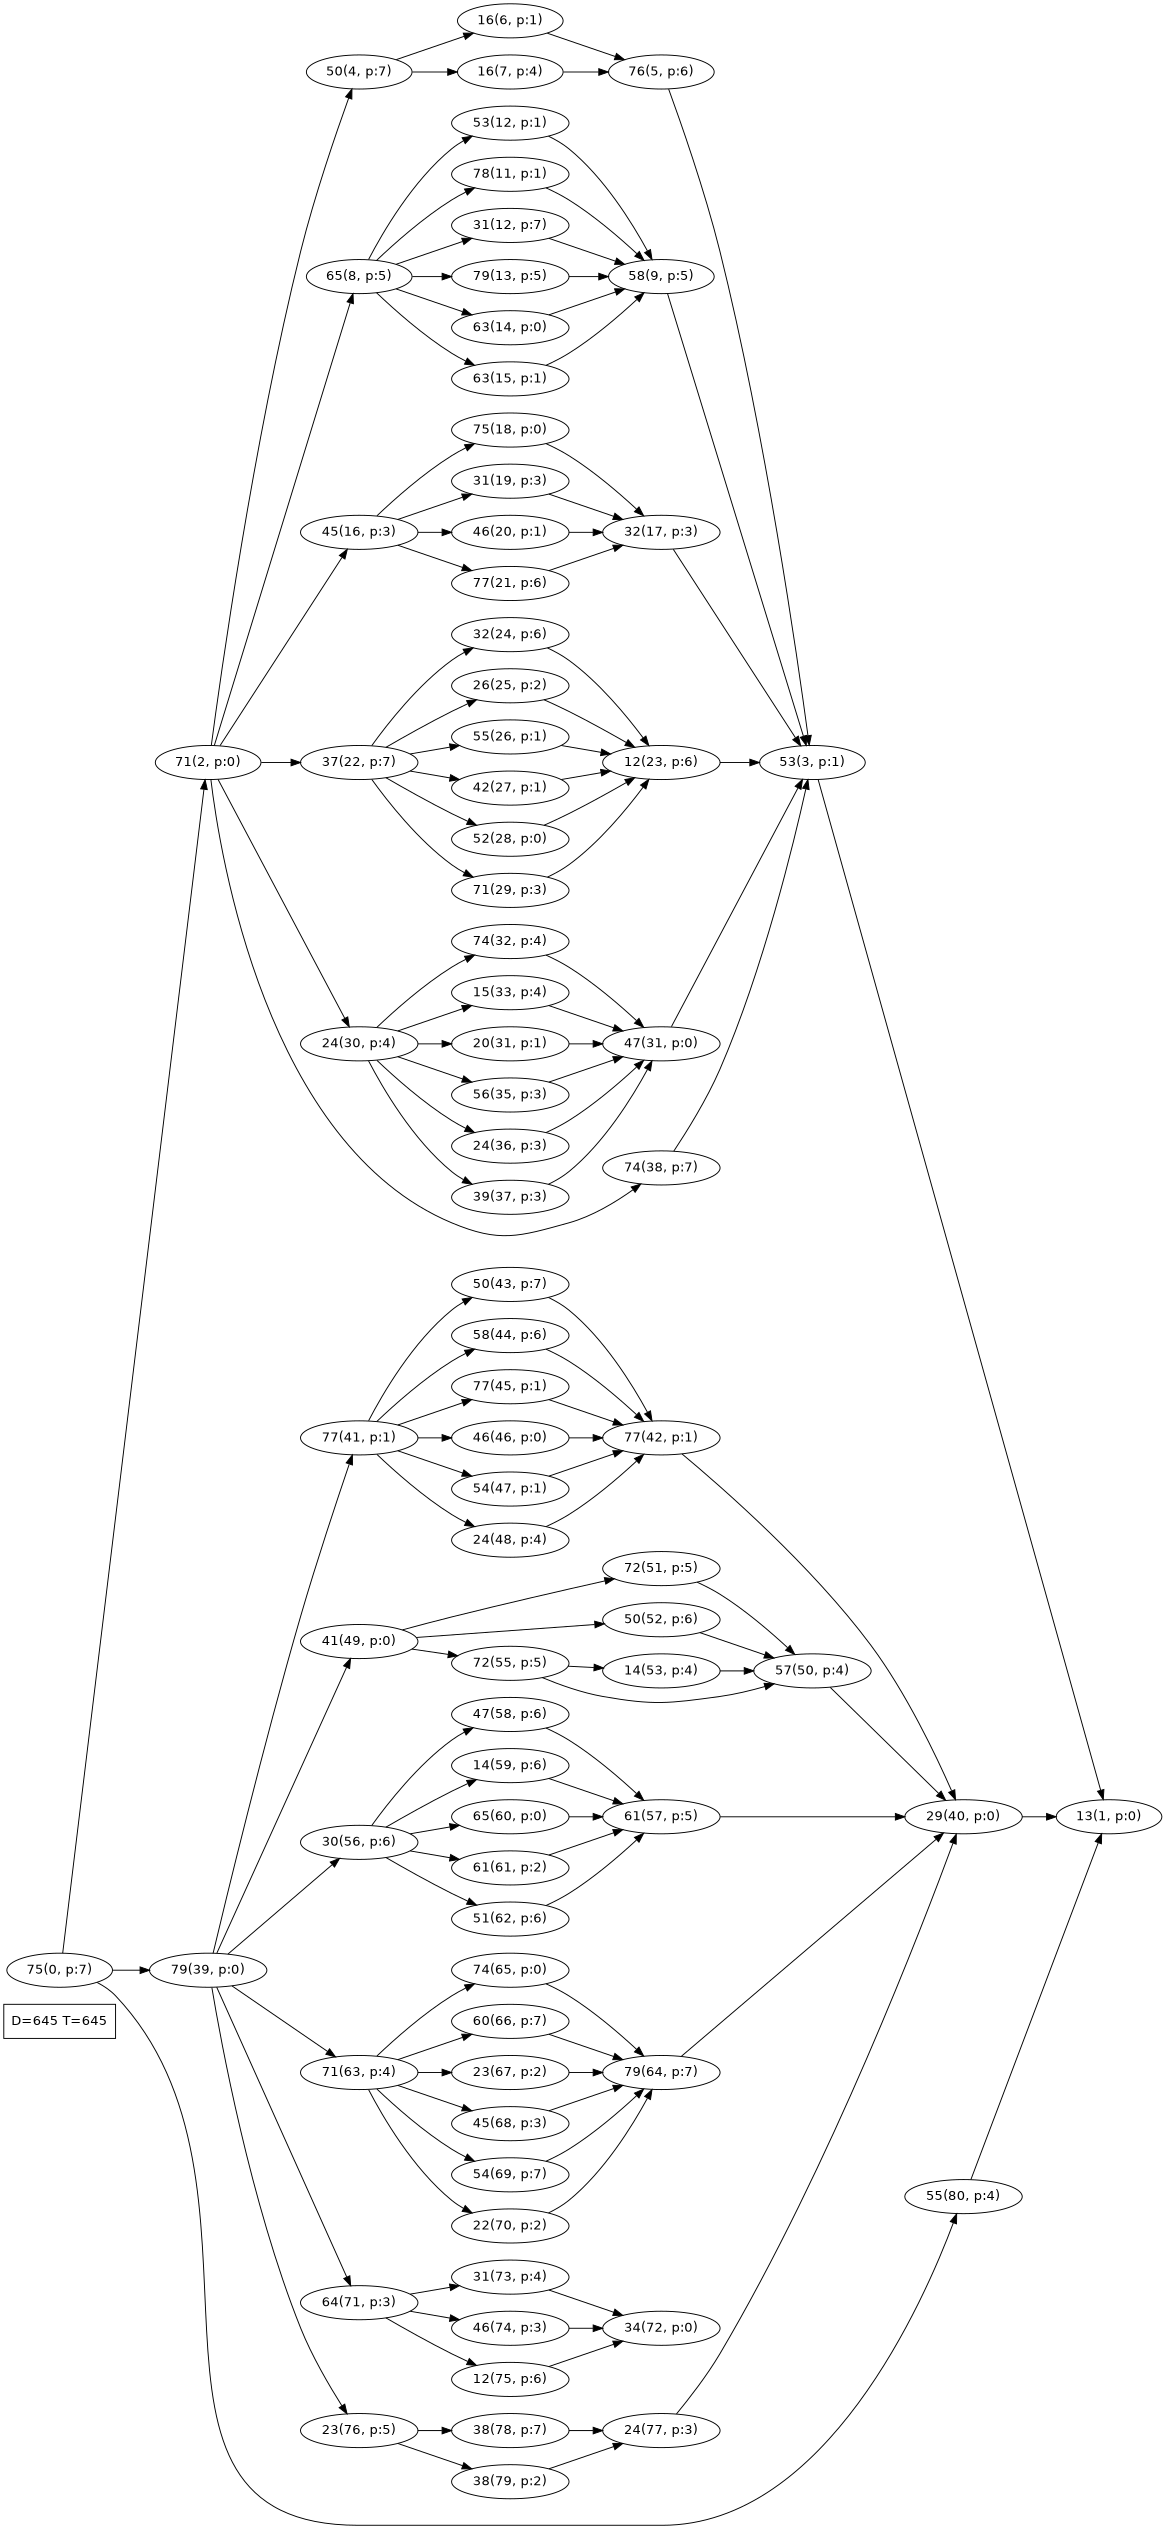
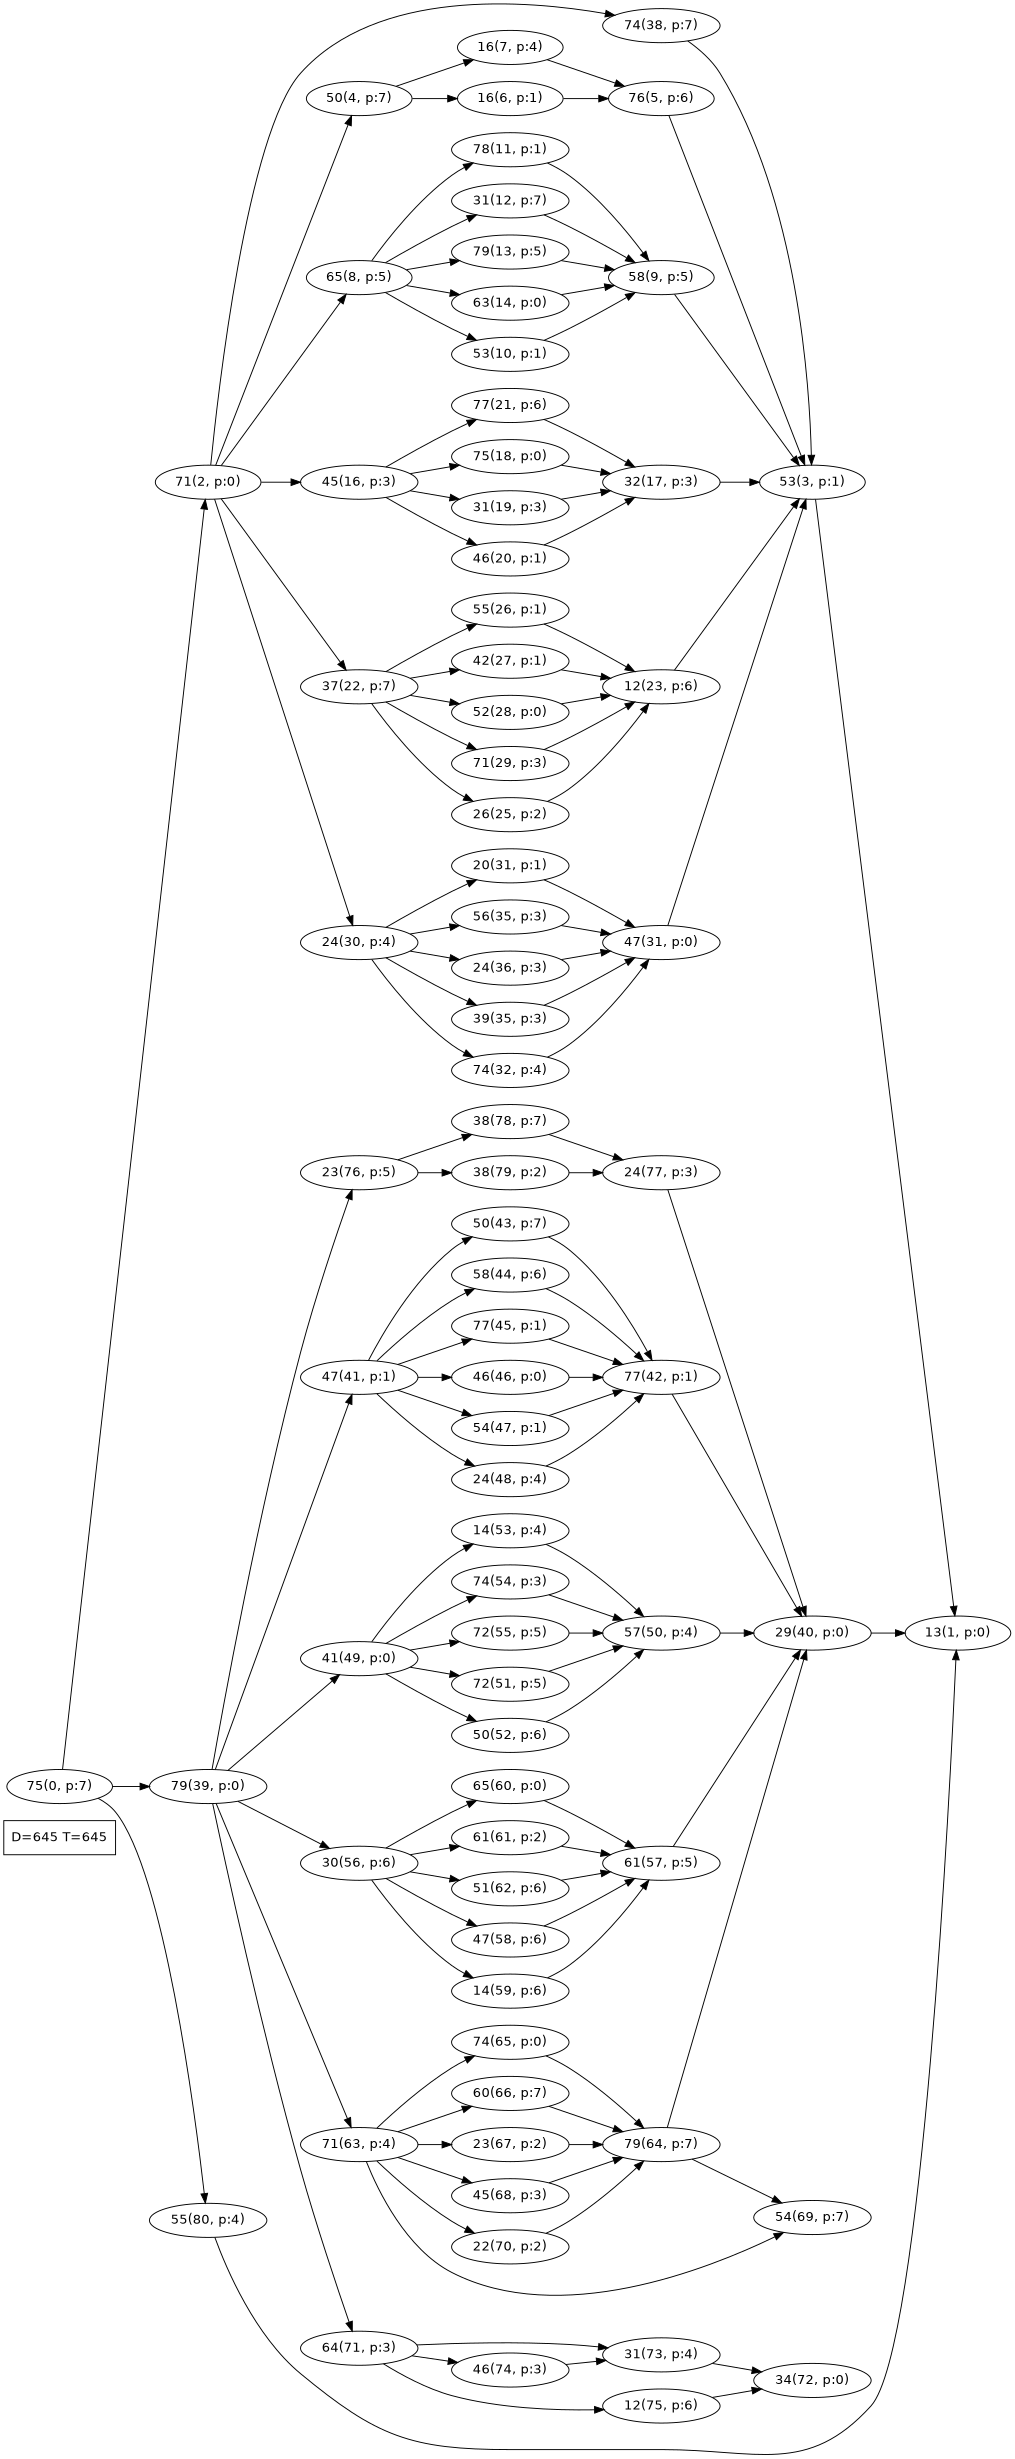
(510, 123) -> (510, 354)
(510, 379) -> none
(510, 635) -> none
(510, 993) -> none
(510, 1197) -> (510, 1019)
(359, 1438) -> (359, 1377)
none -> (510, 1582)
(581, 1667) -> (414, 1591)
(594, 2132) -> (733, 2179)
(581, 2328) -> (581, 2363)
